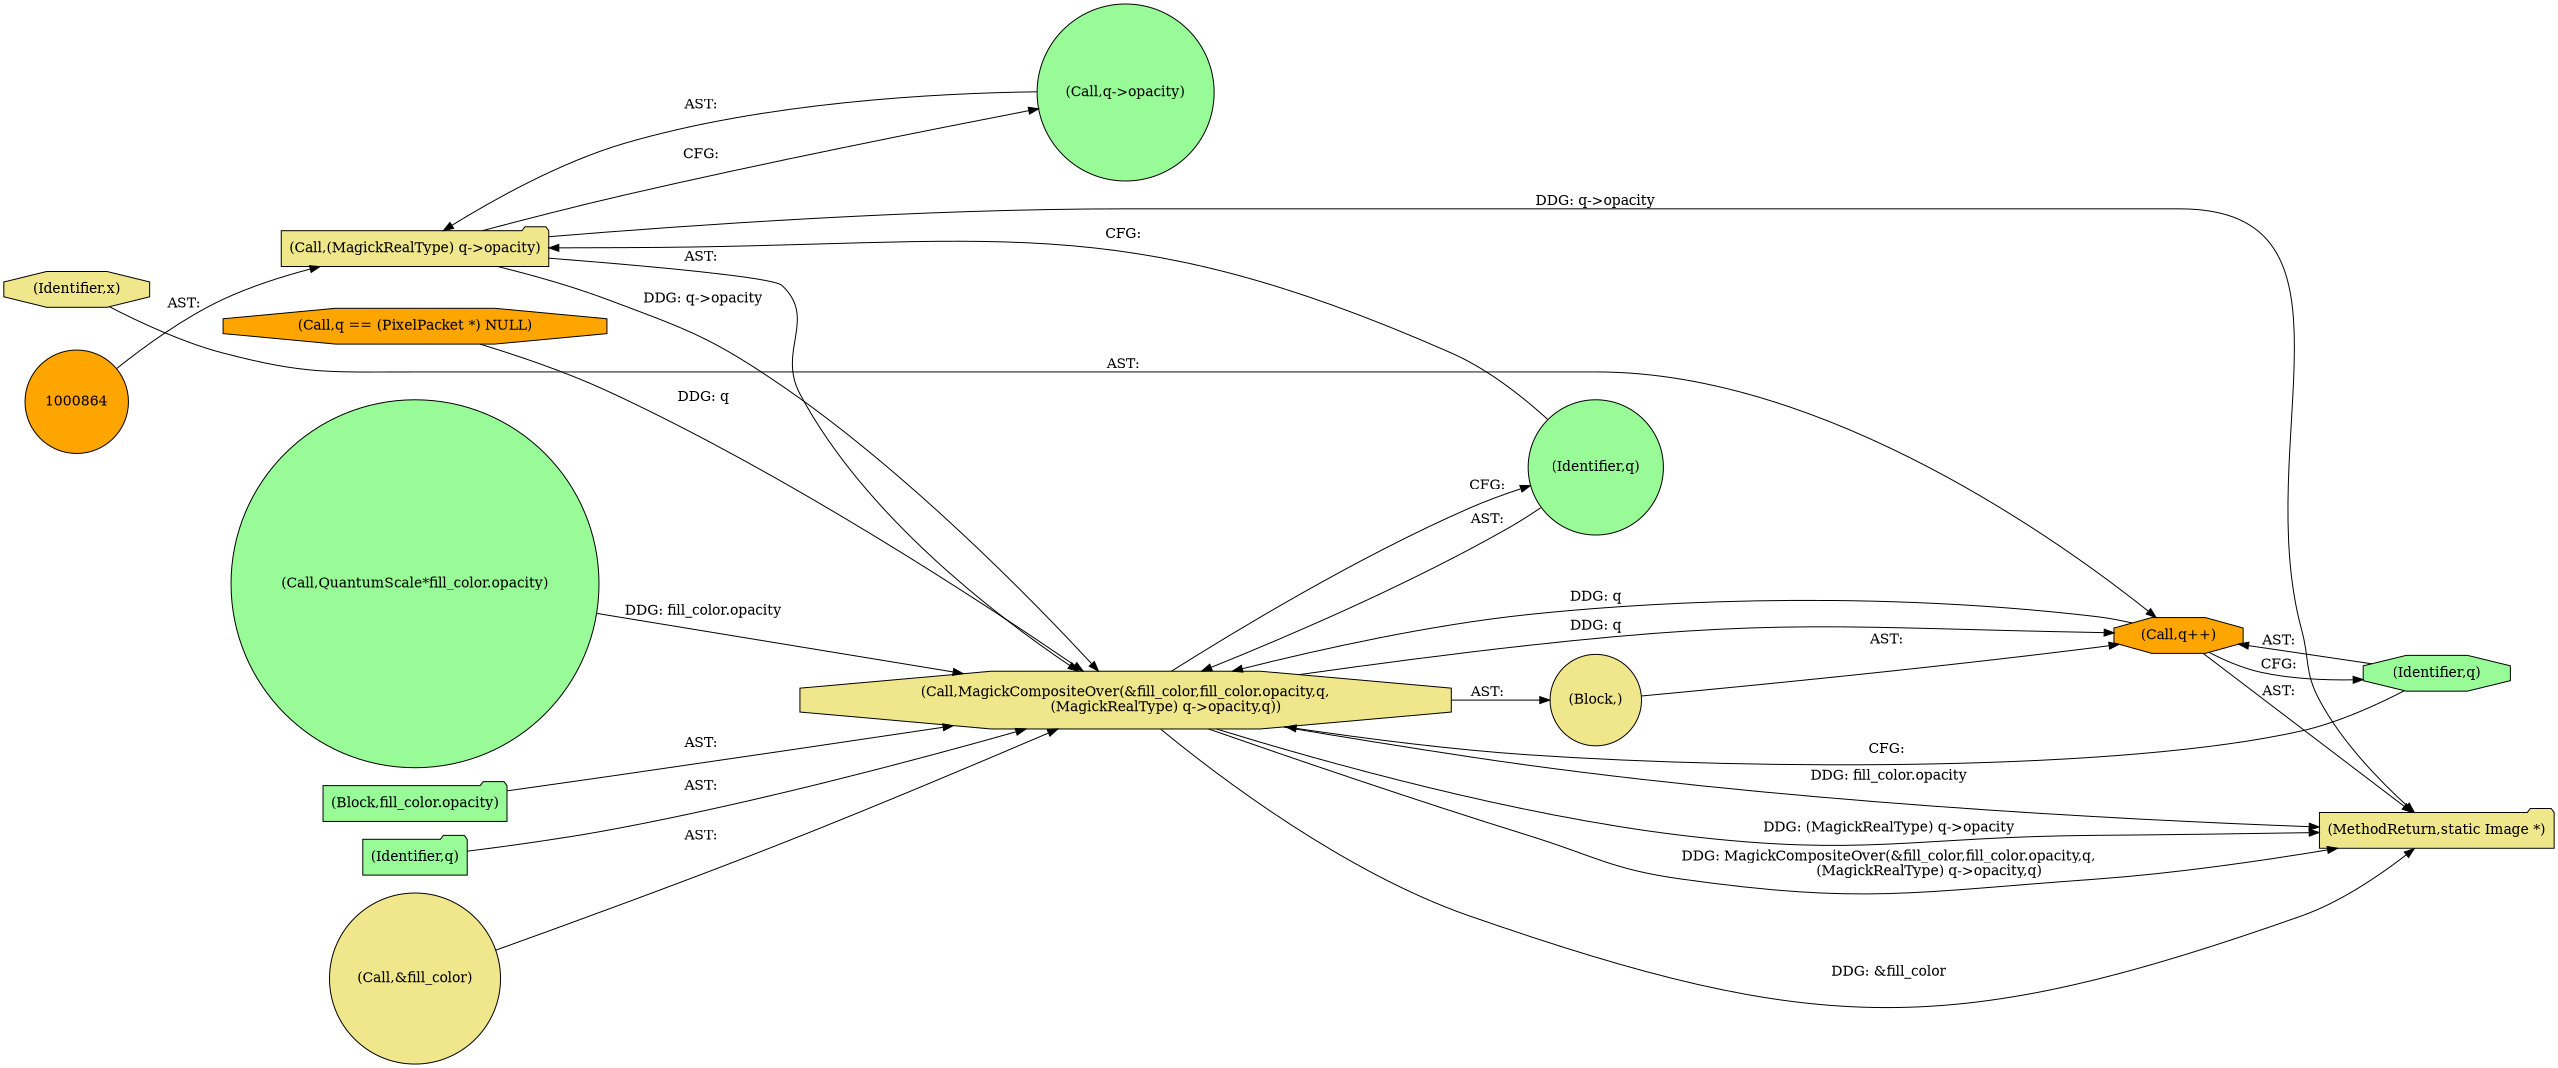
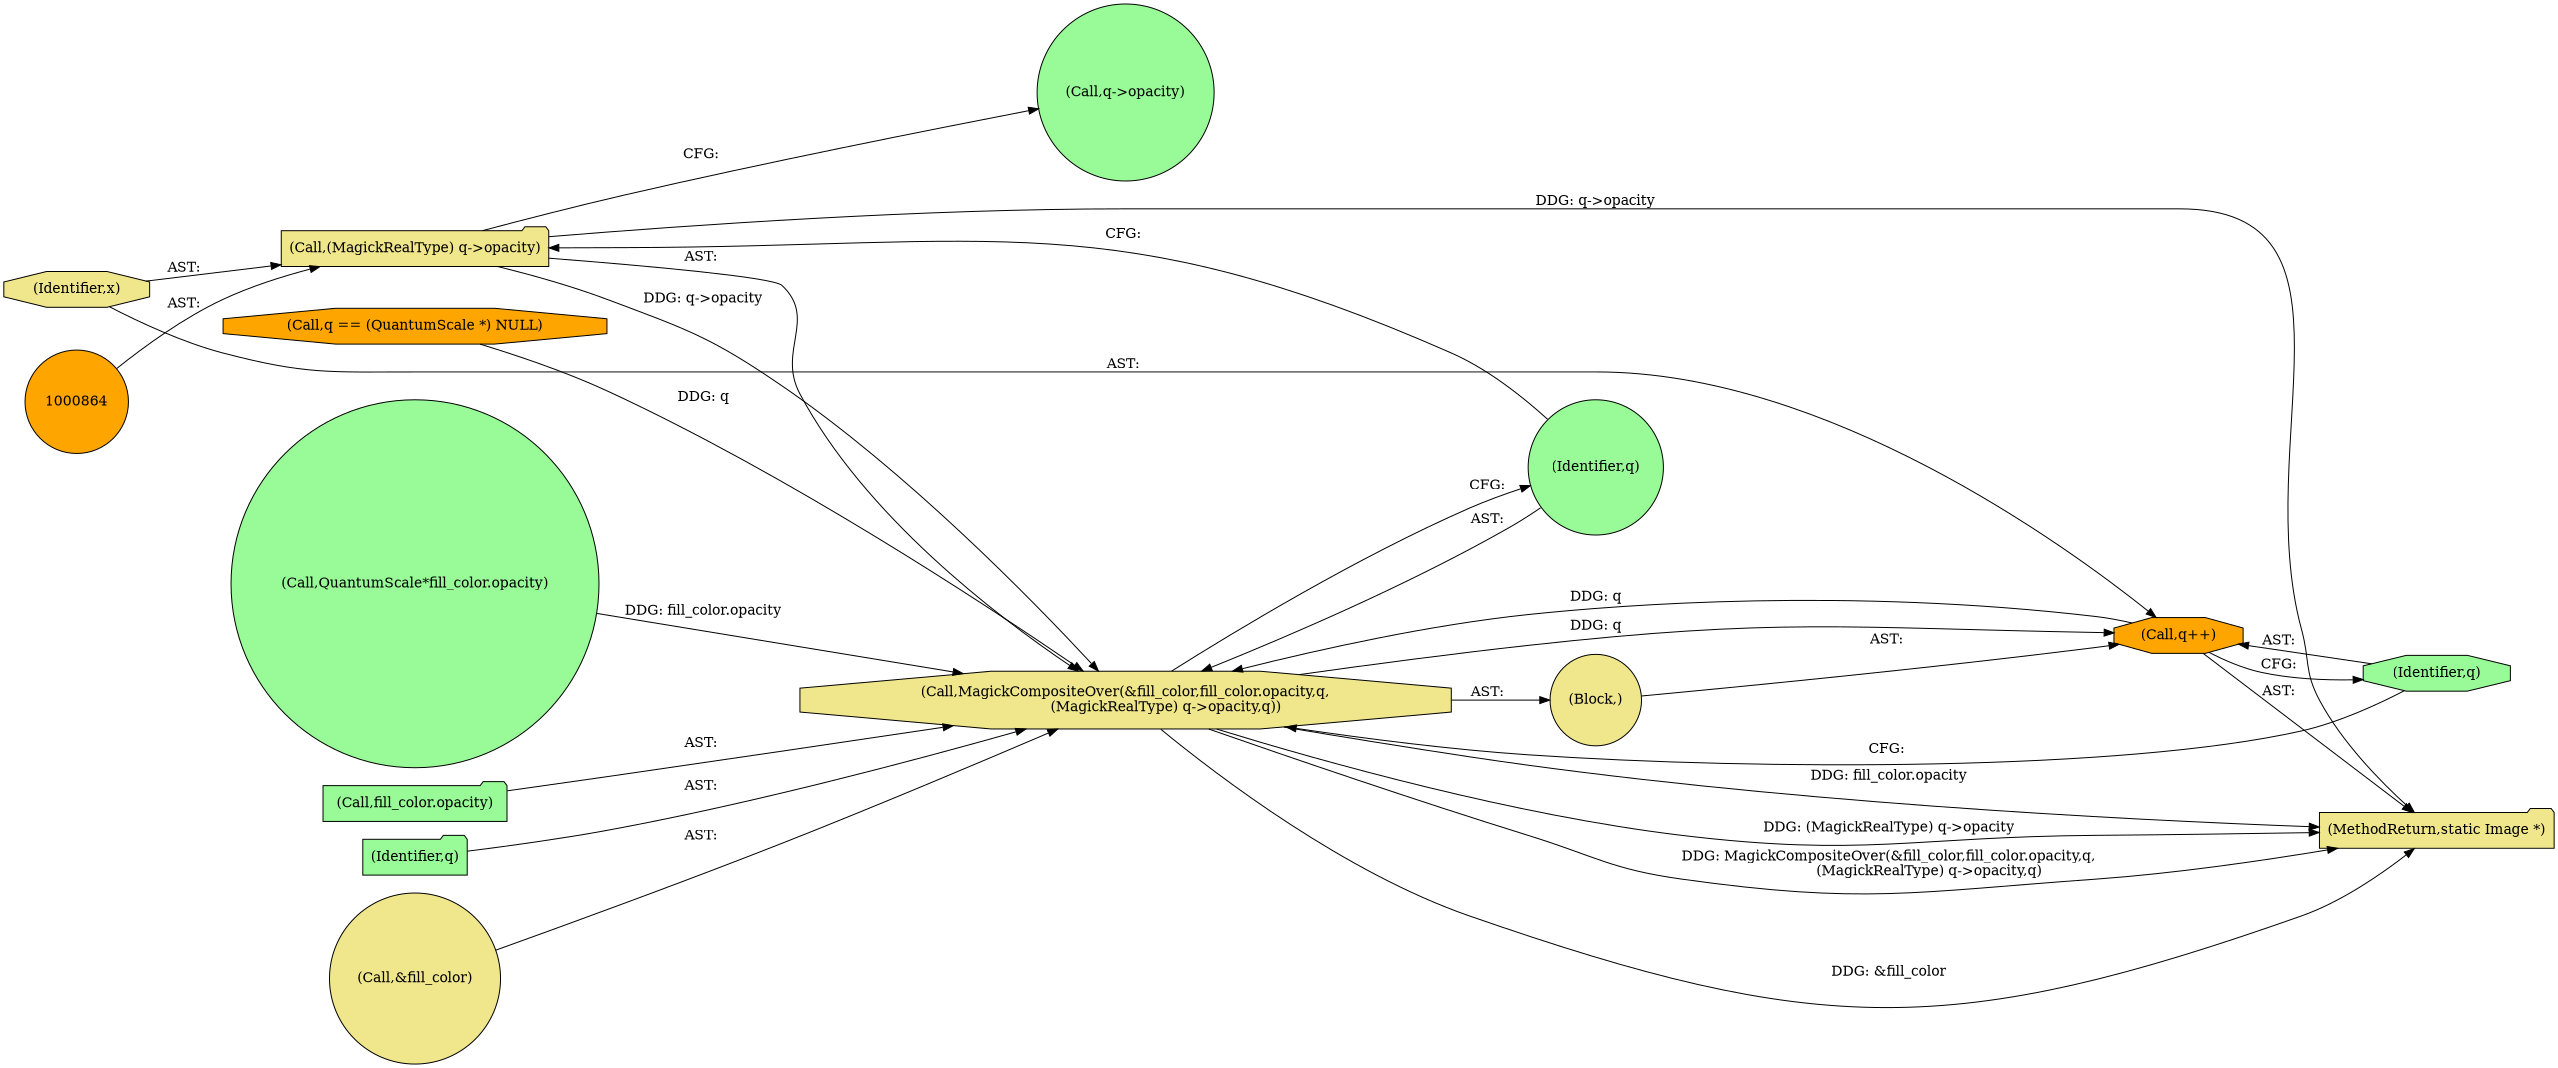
(734, 118) -> (209, 274)
(415, 326) -> (415, 326)
(415, 804) -> (415, 804)
